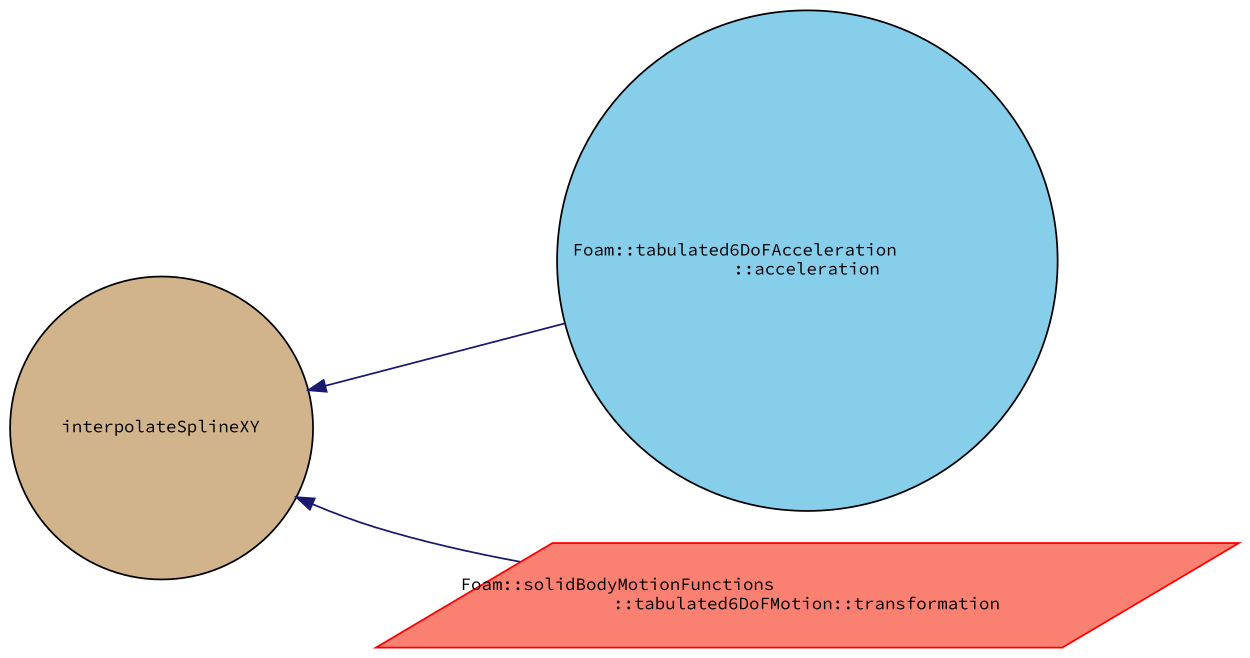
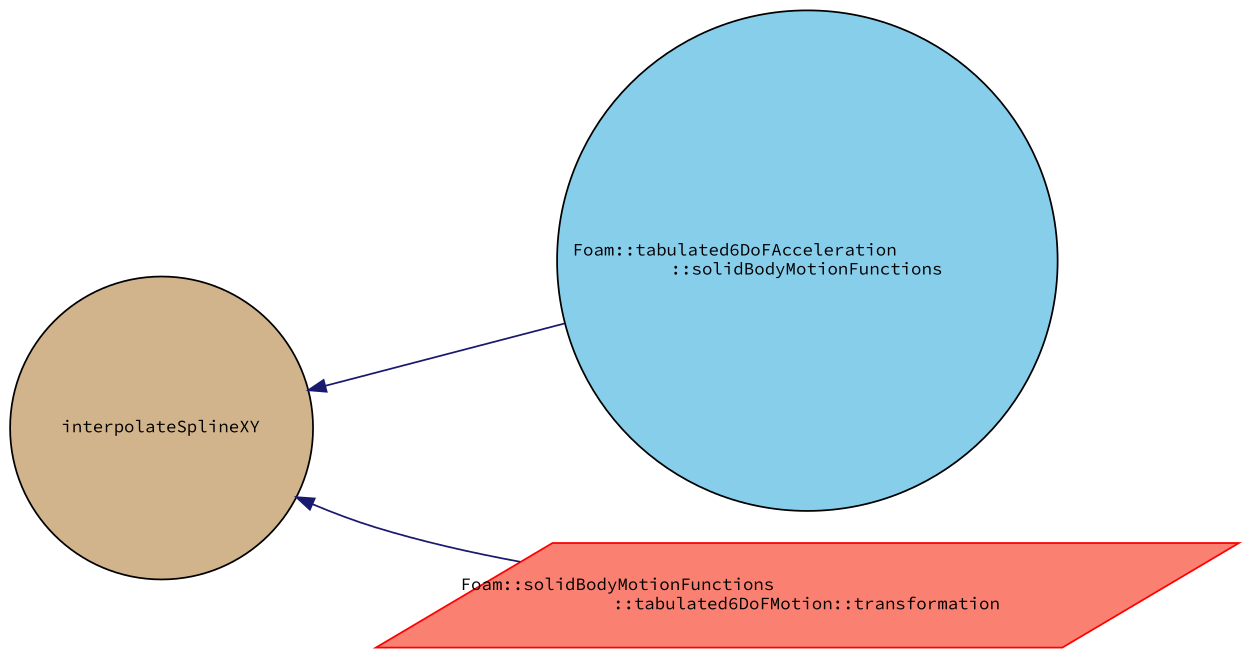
(807, 261) -> (807, 261)
